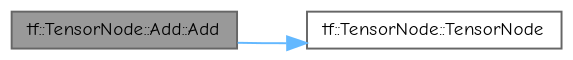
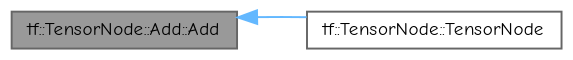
(262, 43) -> (282, 17)
